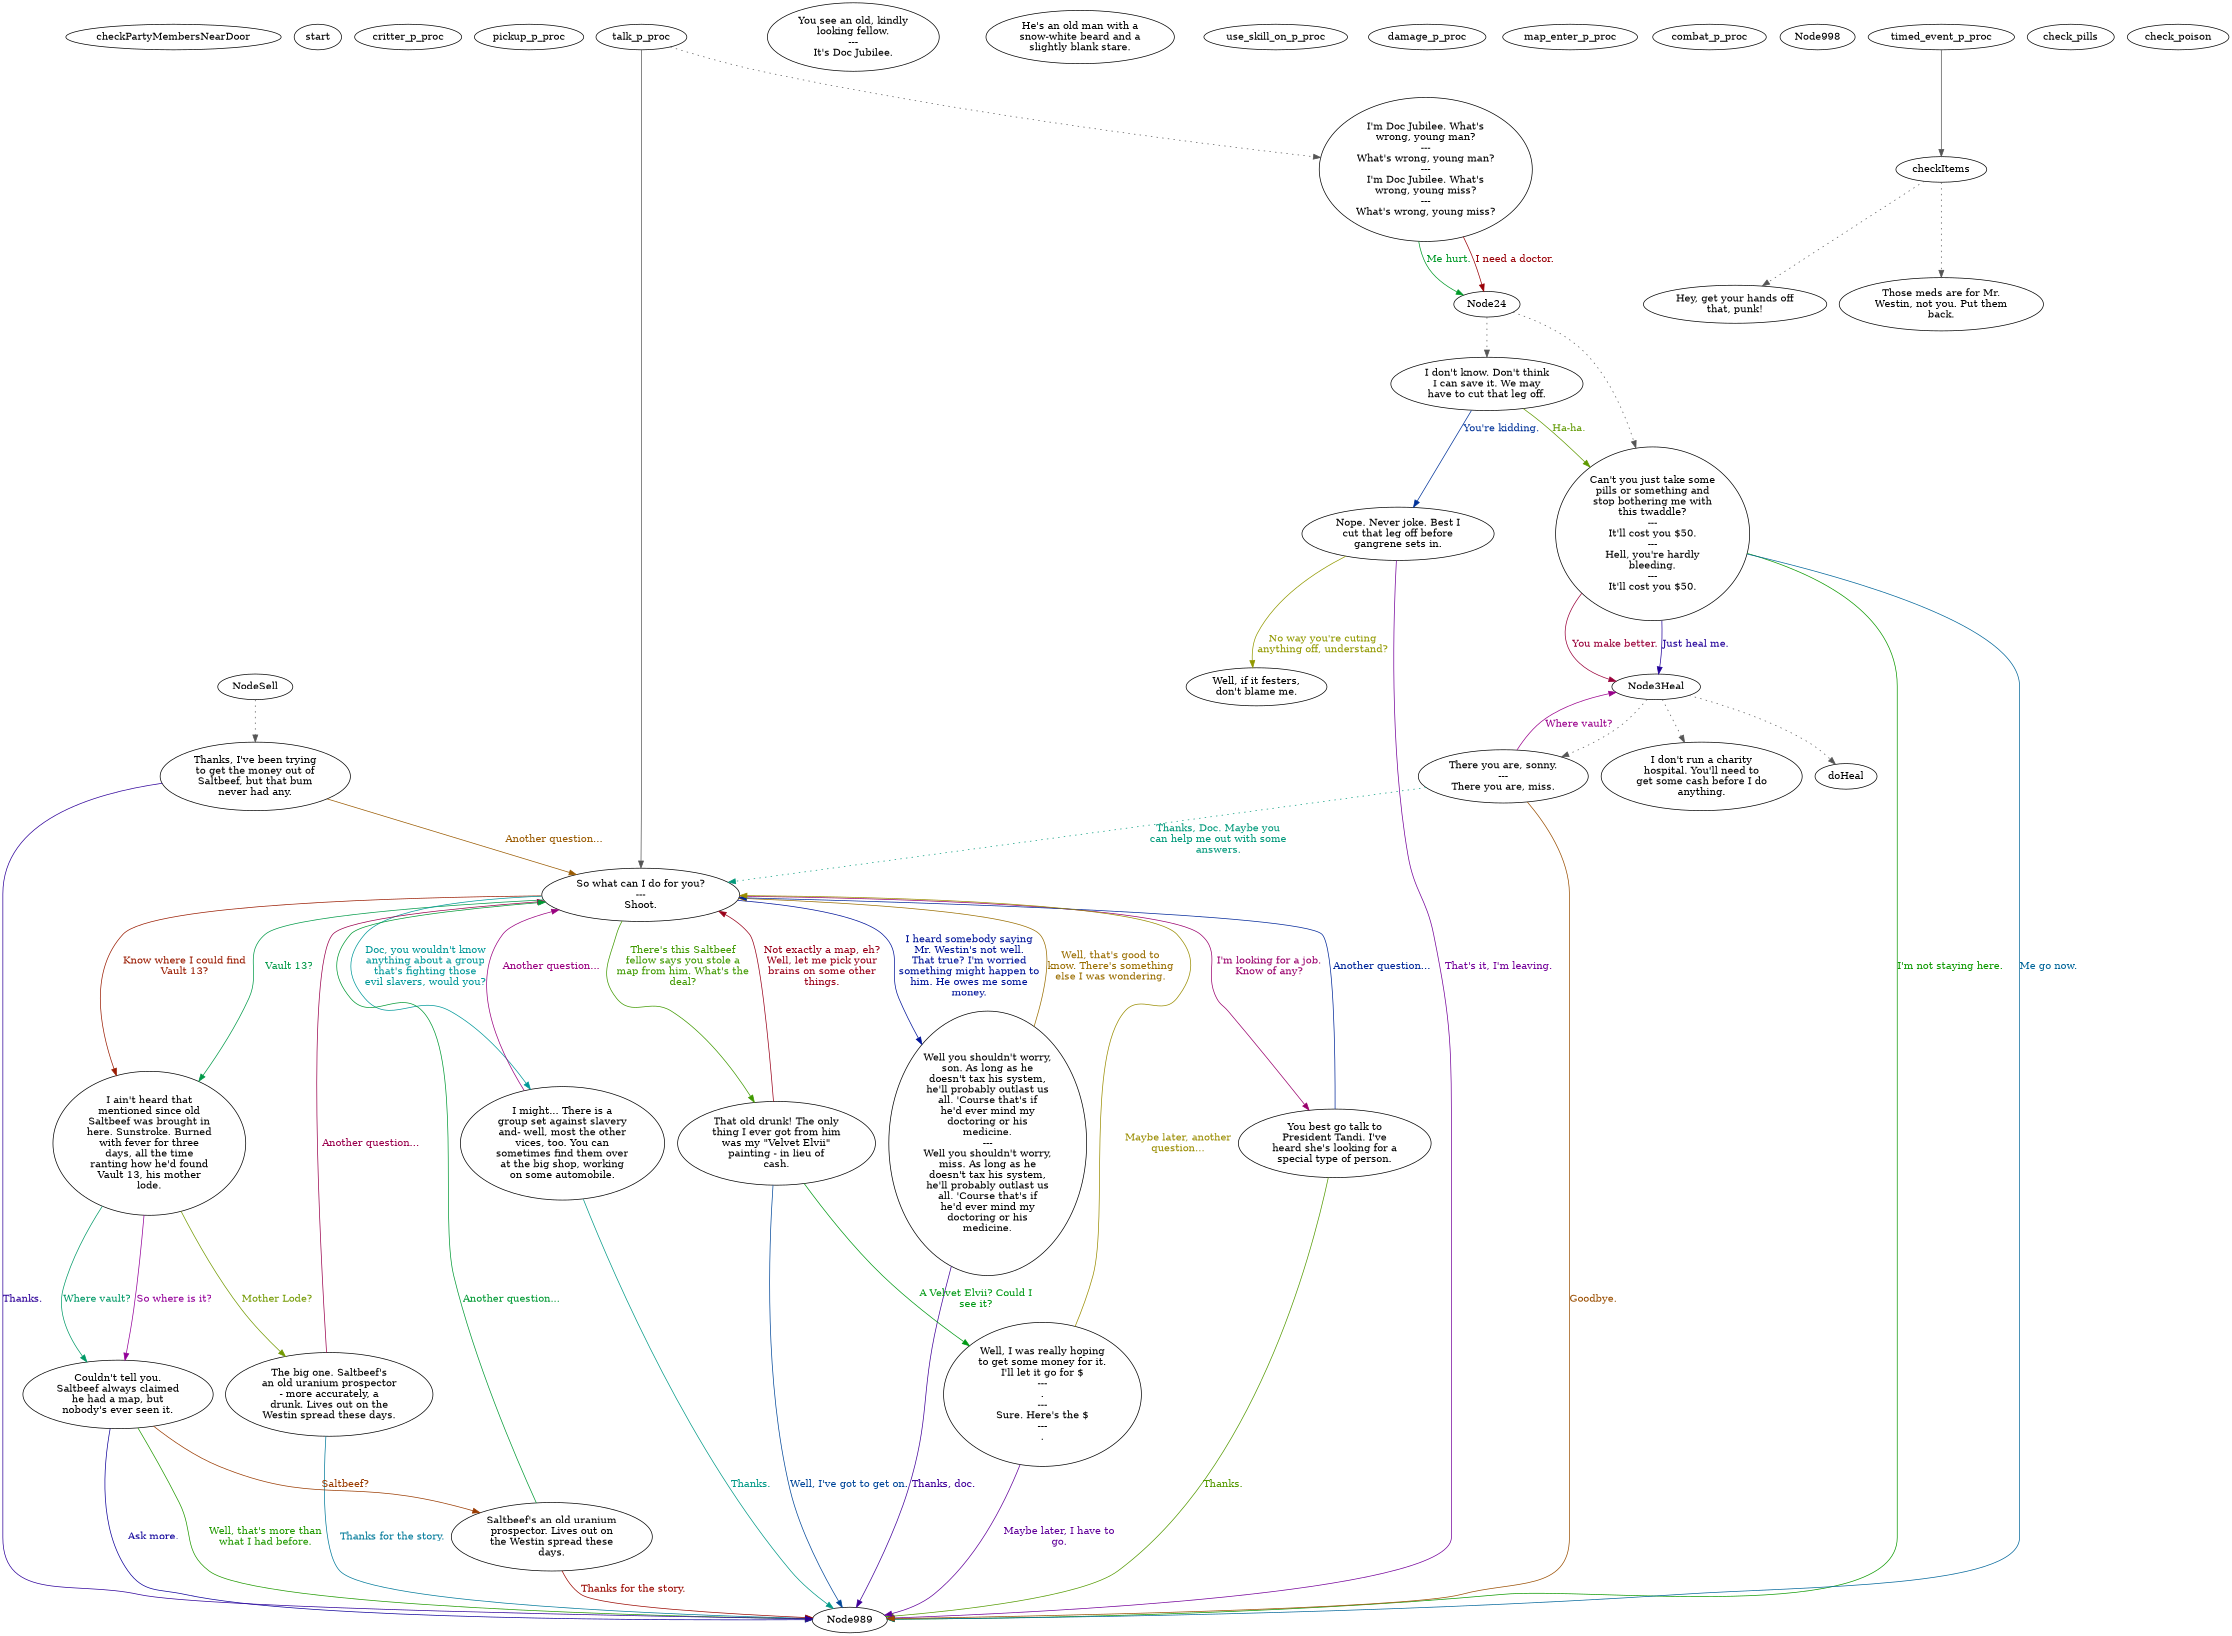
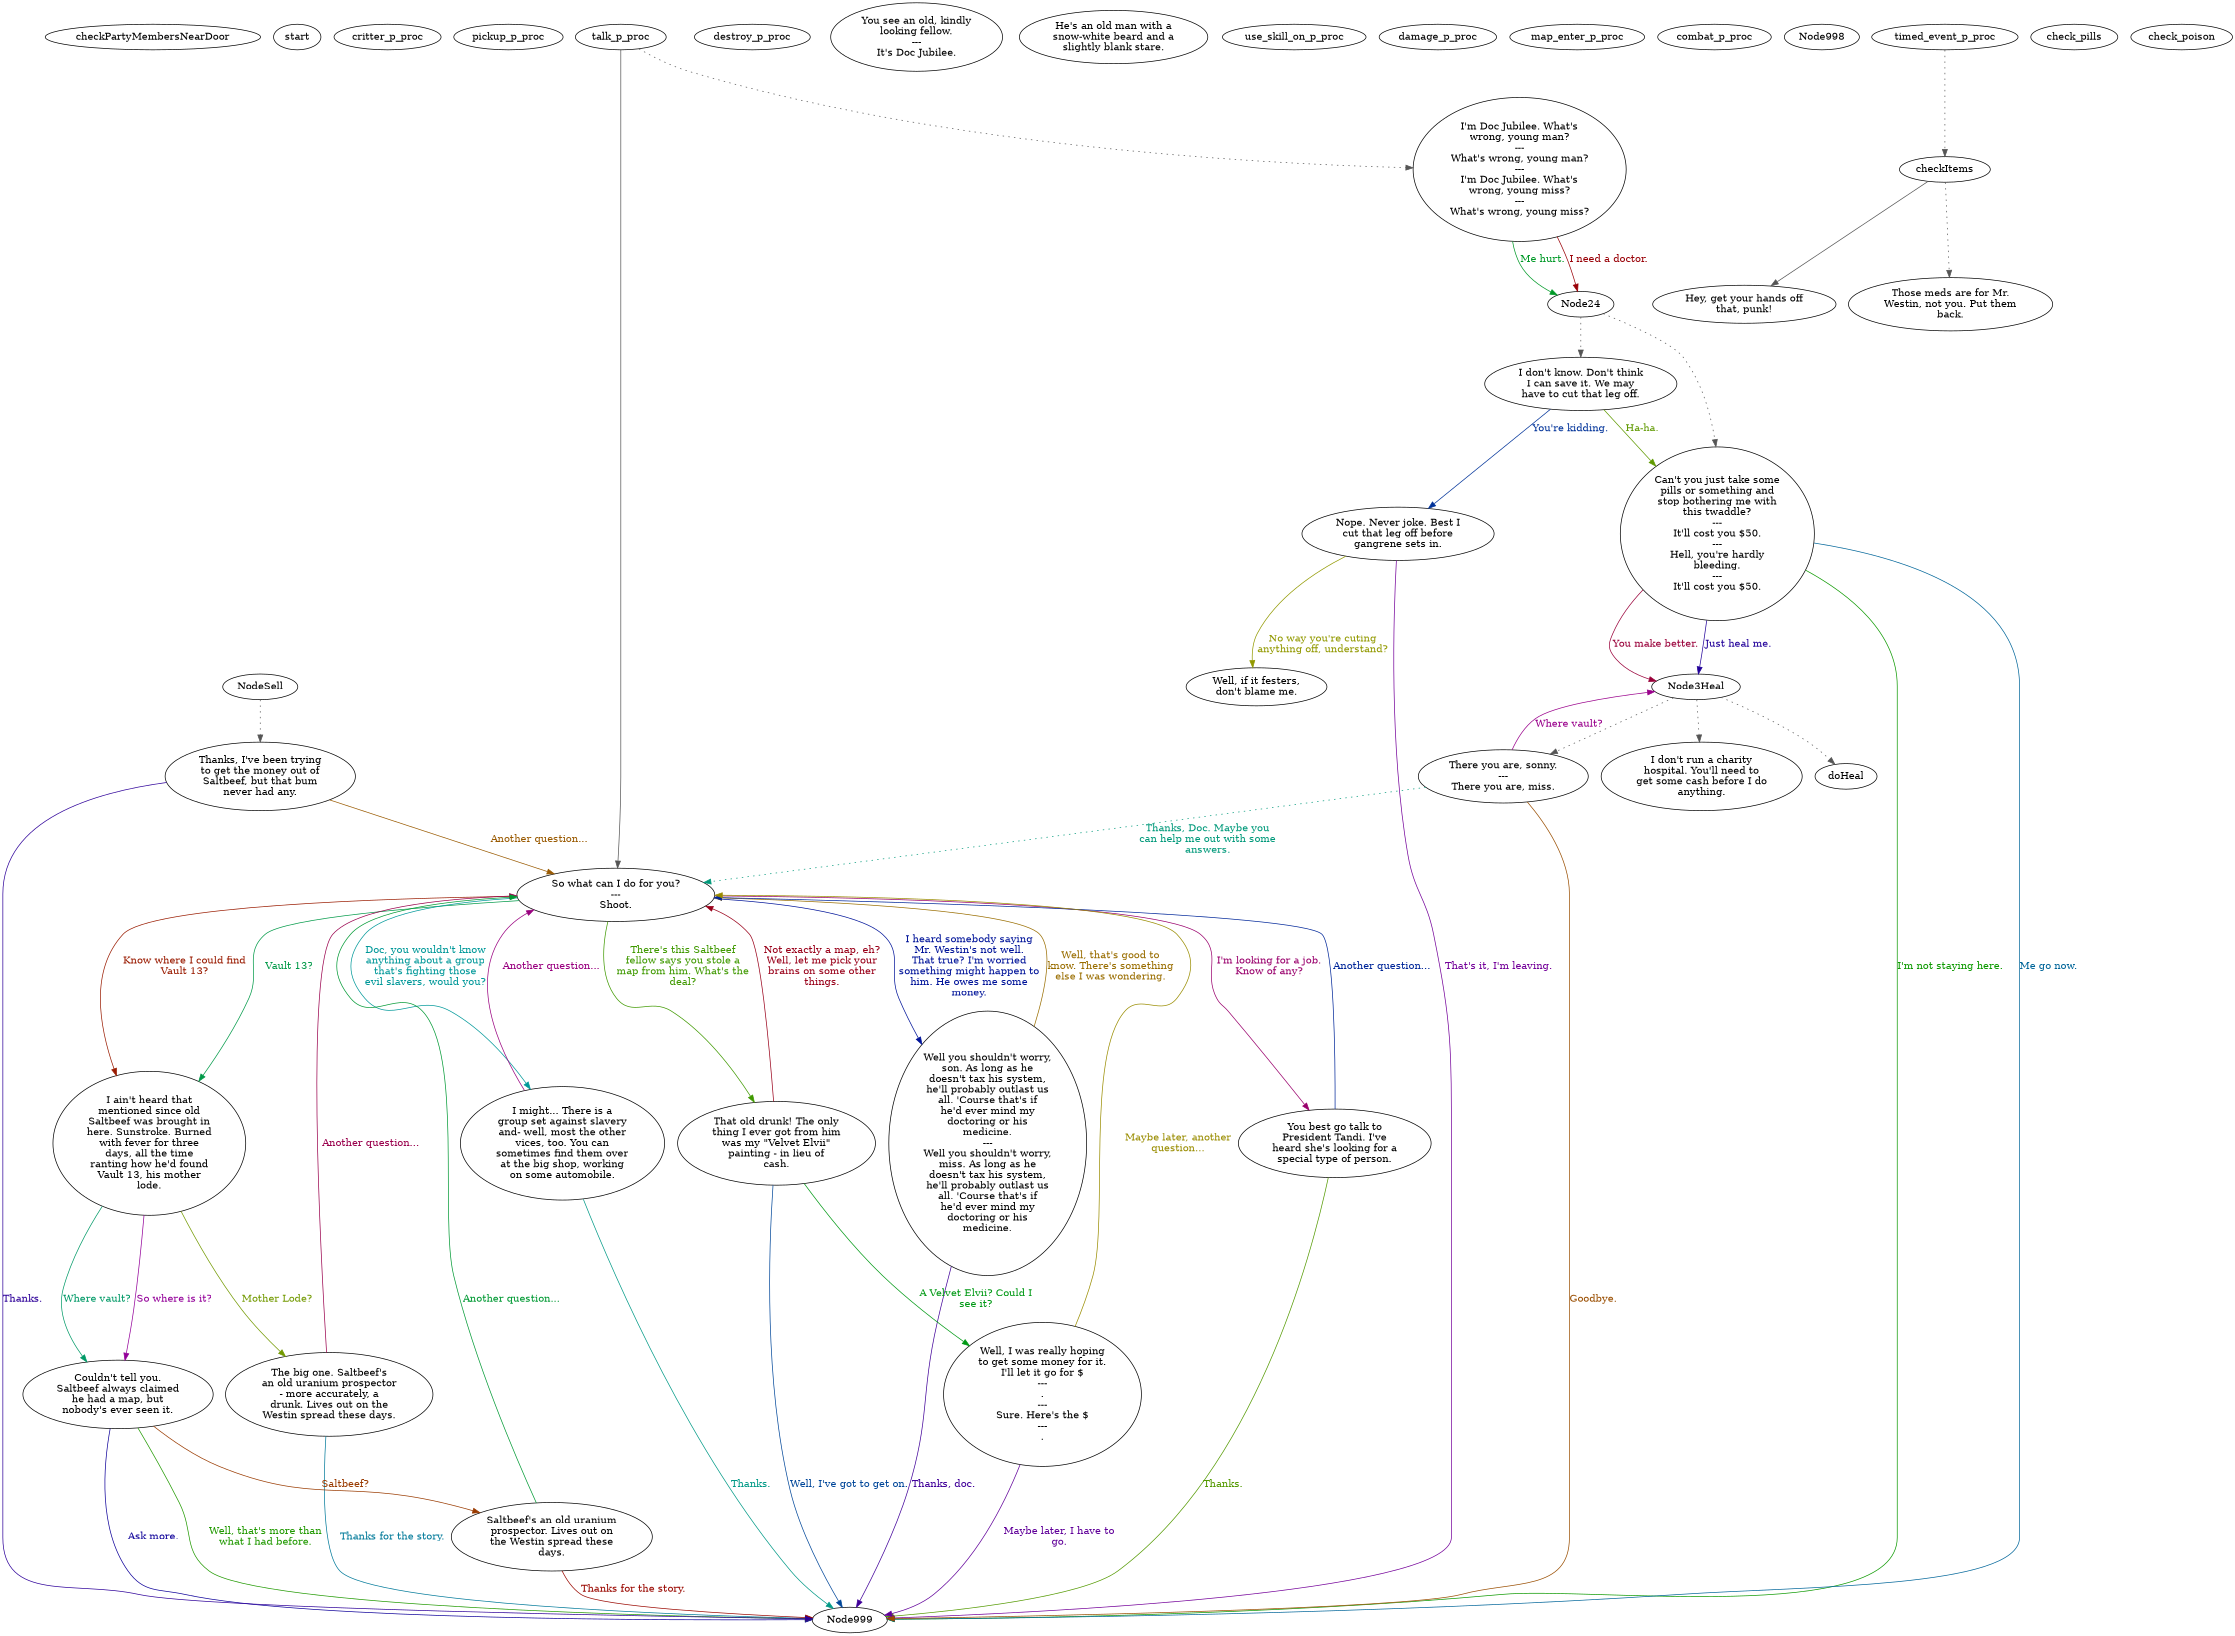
none -> (752, 37)
(1941, 100) -> (1945, 100)
(1846, 232) -> (1853, 232)
(850, 1620) -> (850, 1620)
